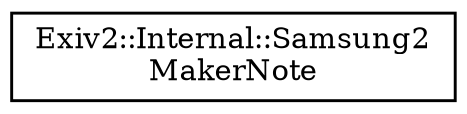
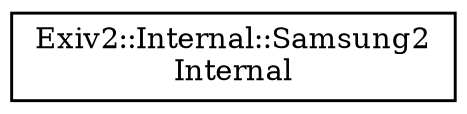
(233, 57) -> (233, 57)
